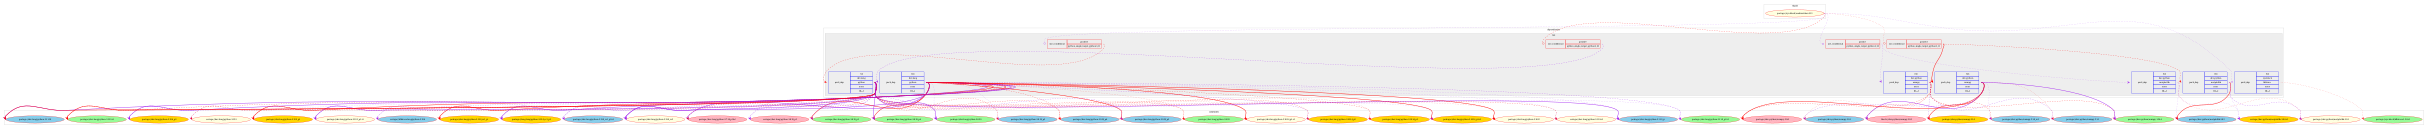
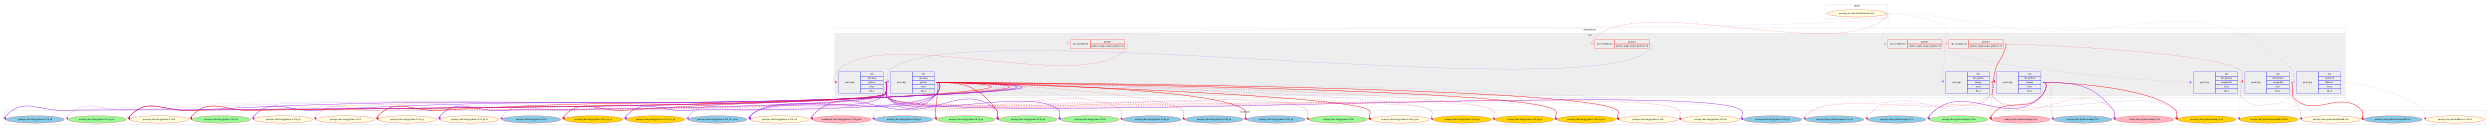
none -> (35, 119)
(35, 119) -> (159, 119)
(159, 119) -> (283, 119)
(283, 119) -> (407, 119)
(407, 119) -> (531, 119)
(718, 119) -> (842, 119)
(780, 119) -> (904, 119)
(2393, 119) -> (2455, 119)
